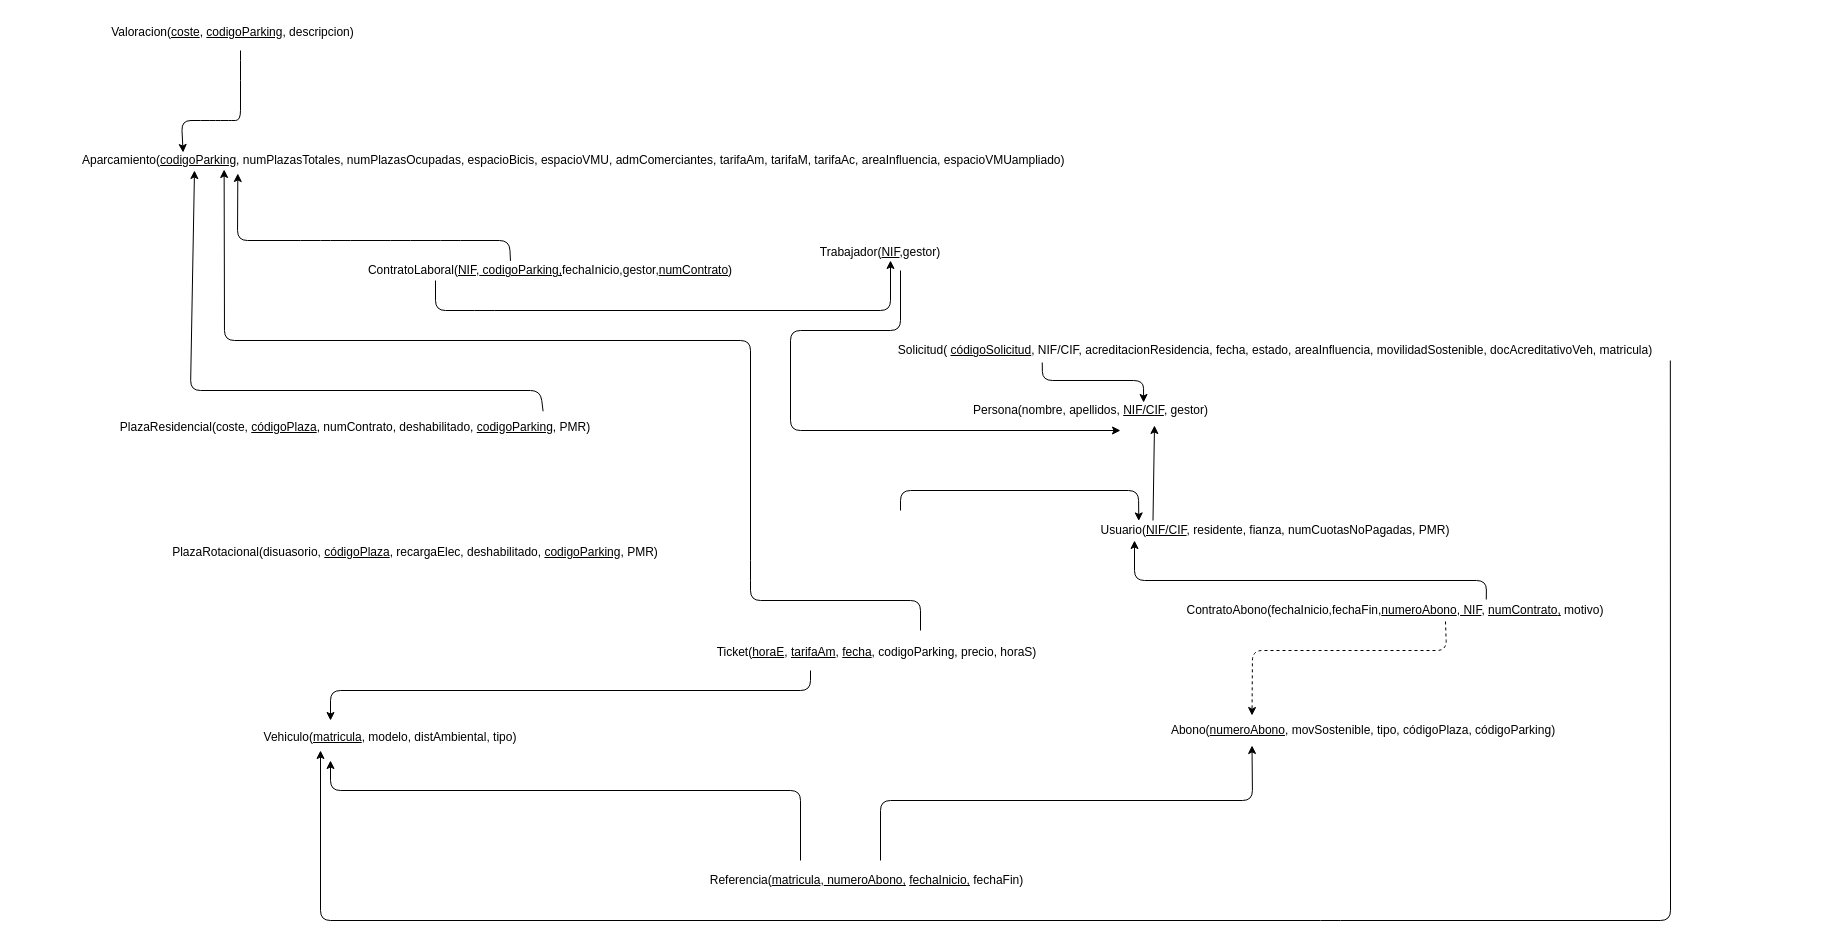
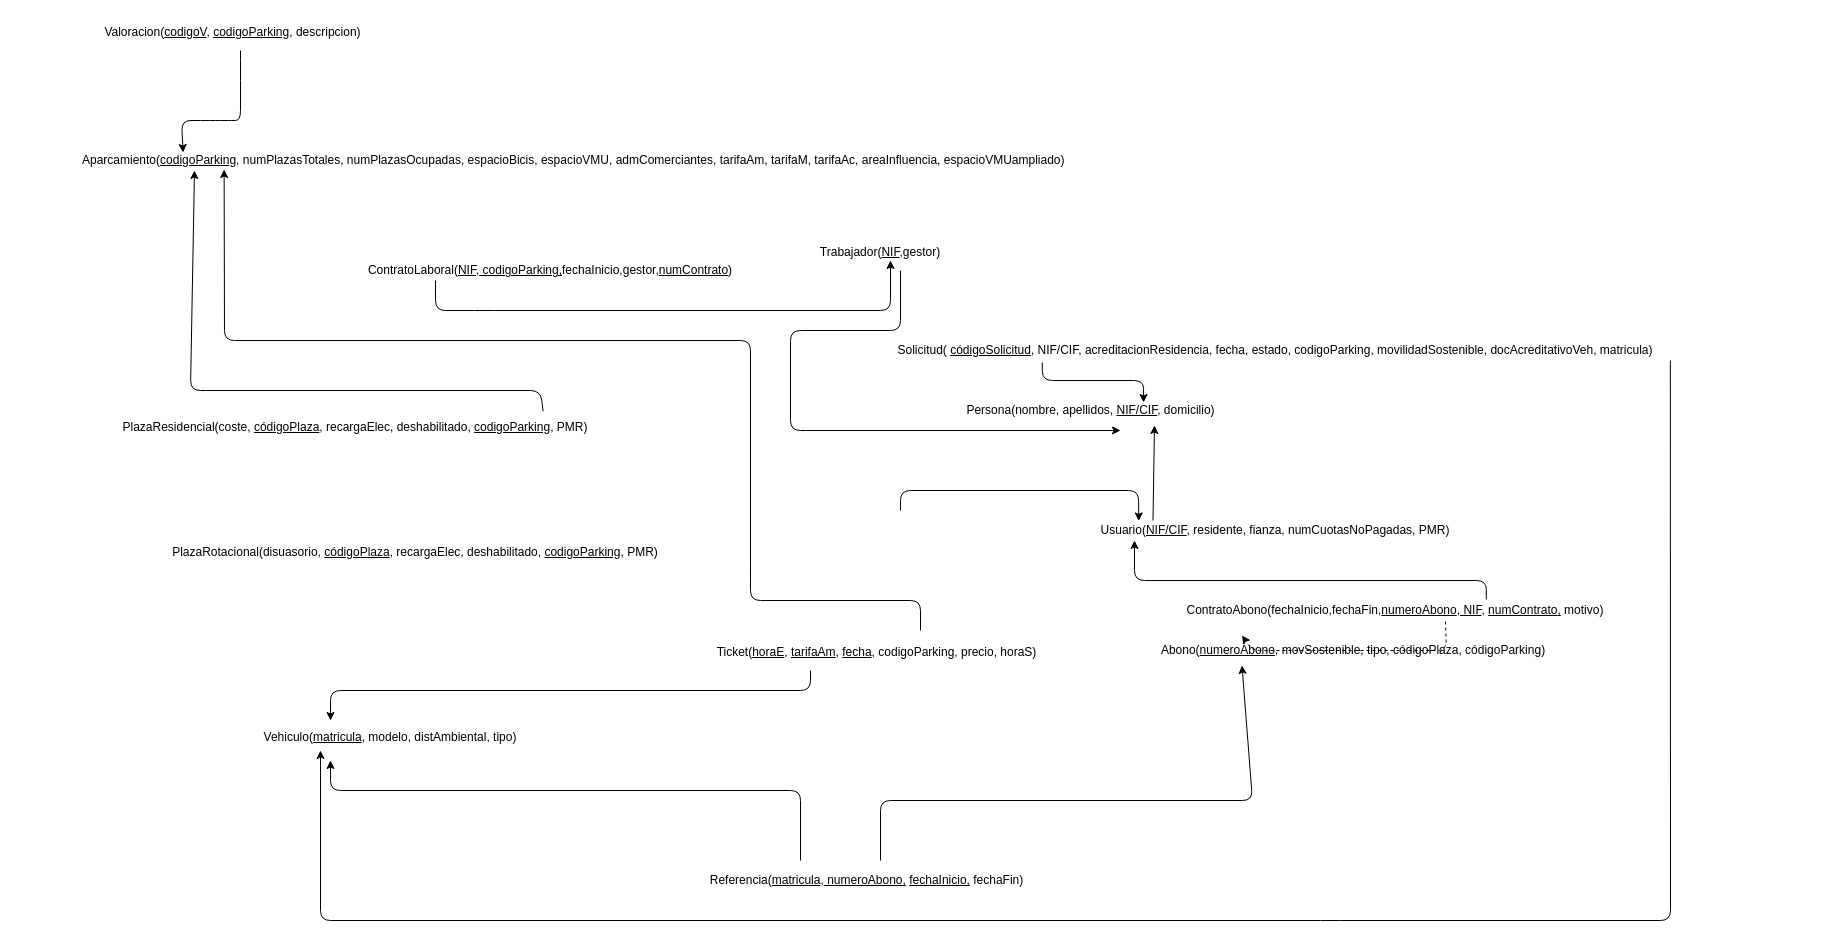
(233, 26) -> (233, 26)
(354, 241) -> none
(1276, 351) -> (1276, 351)
(1091, 411) -> (1091, 411)
(356, 421) -> (356, 421)
(1364, 731) -> (1354, 651)
